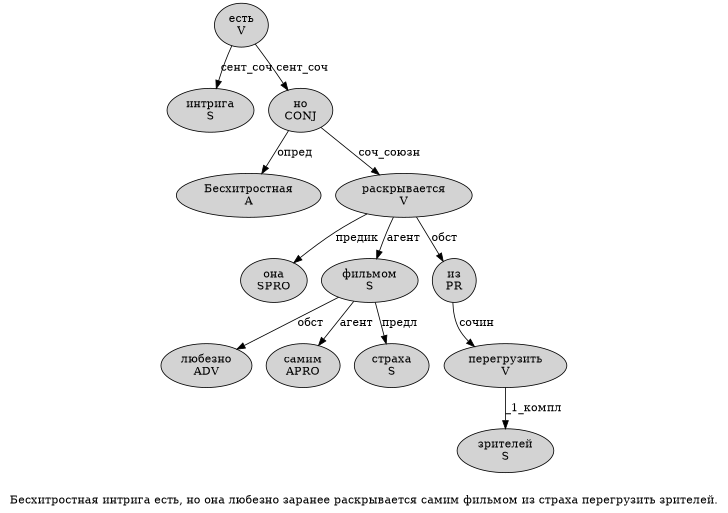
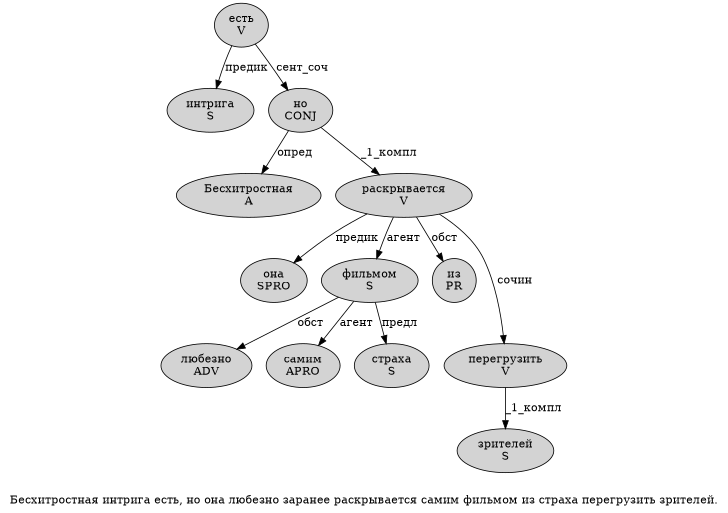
(247, 68) -> (247, 68)
(389, 153) -> (389, 153)
(457, 323) -> (487, 266)
